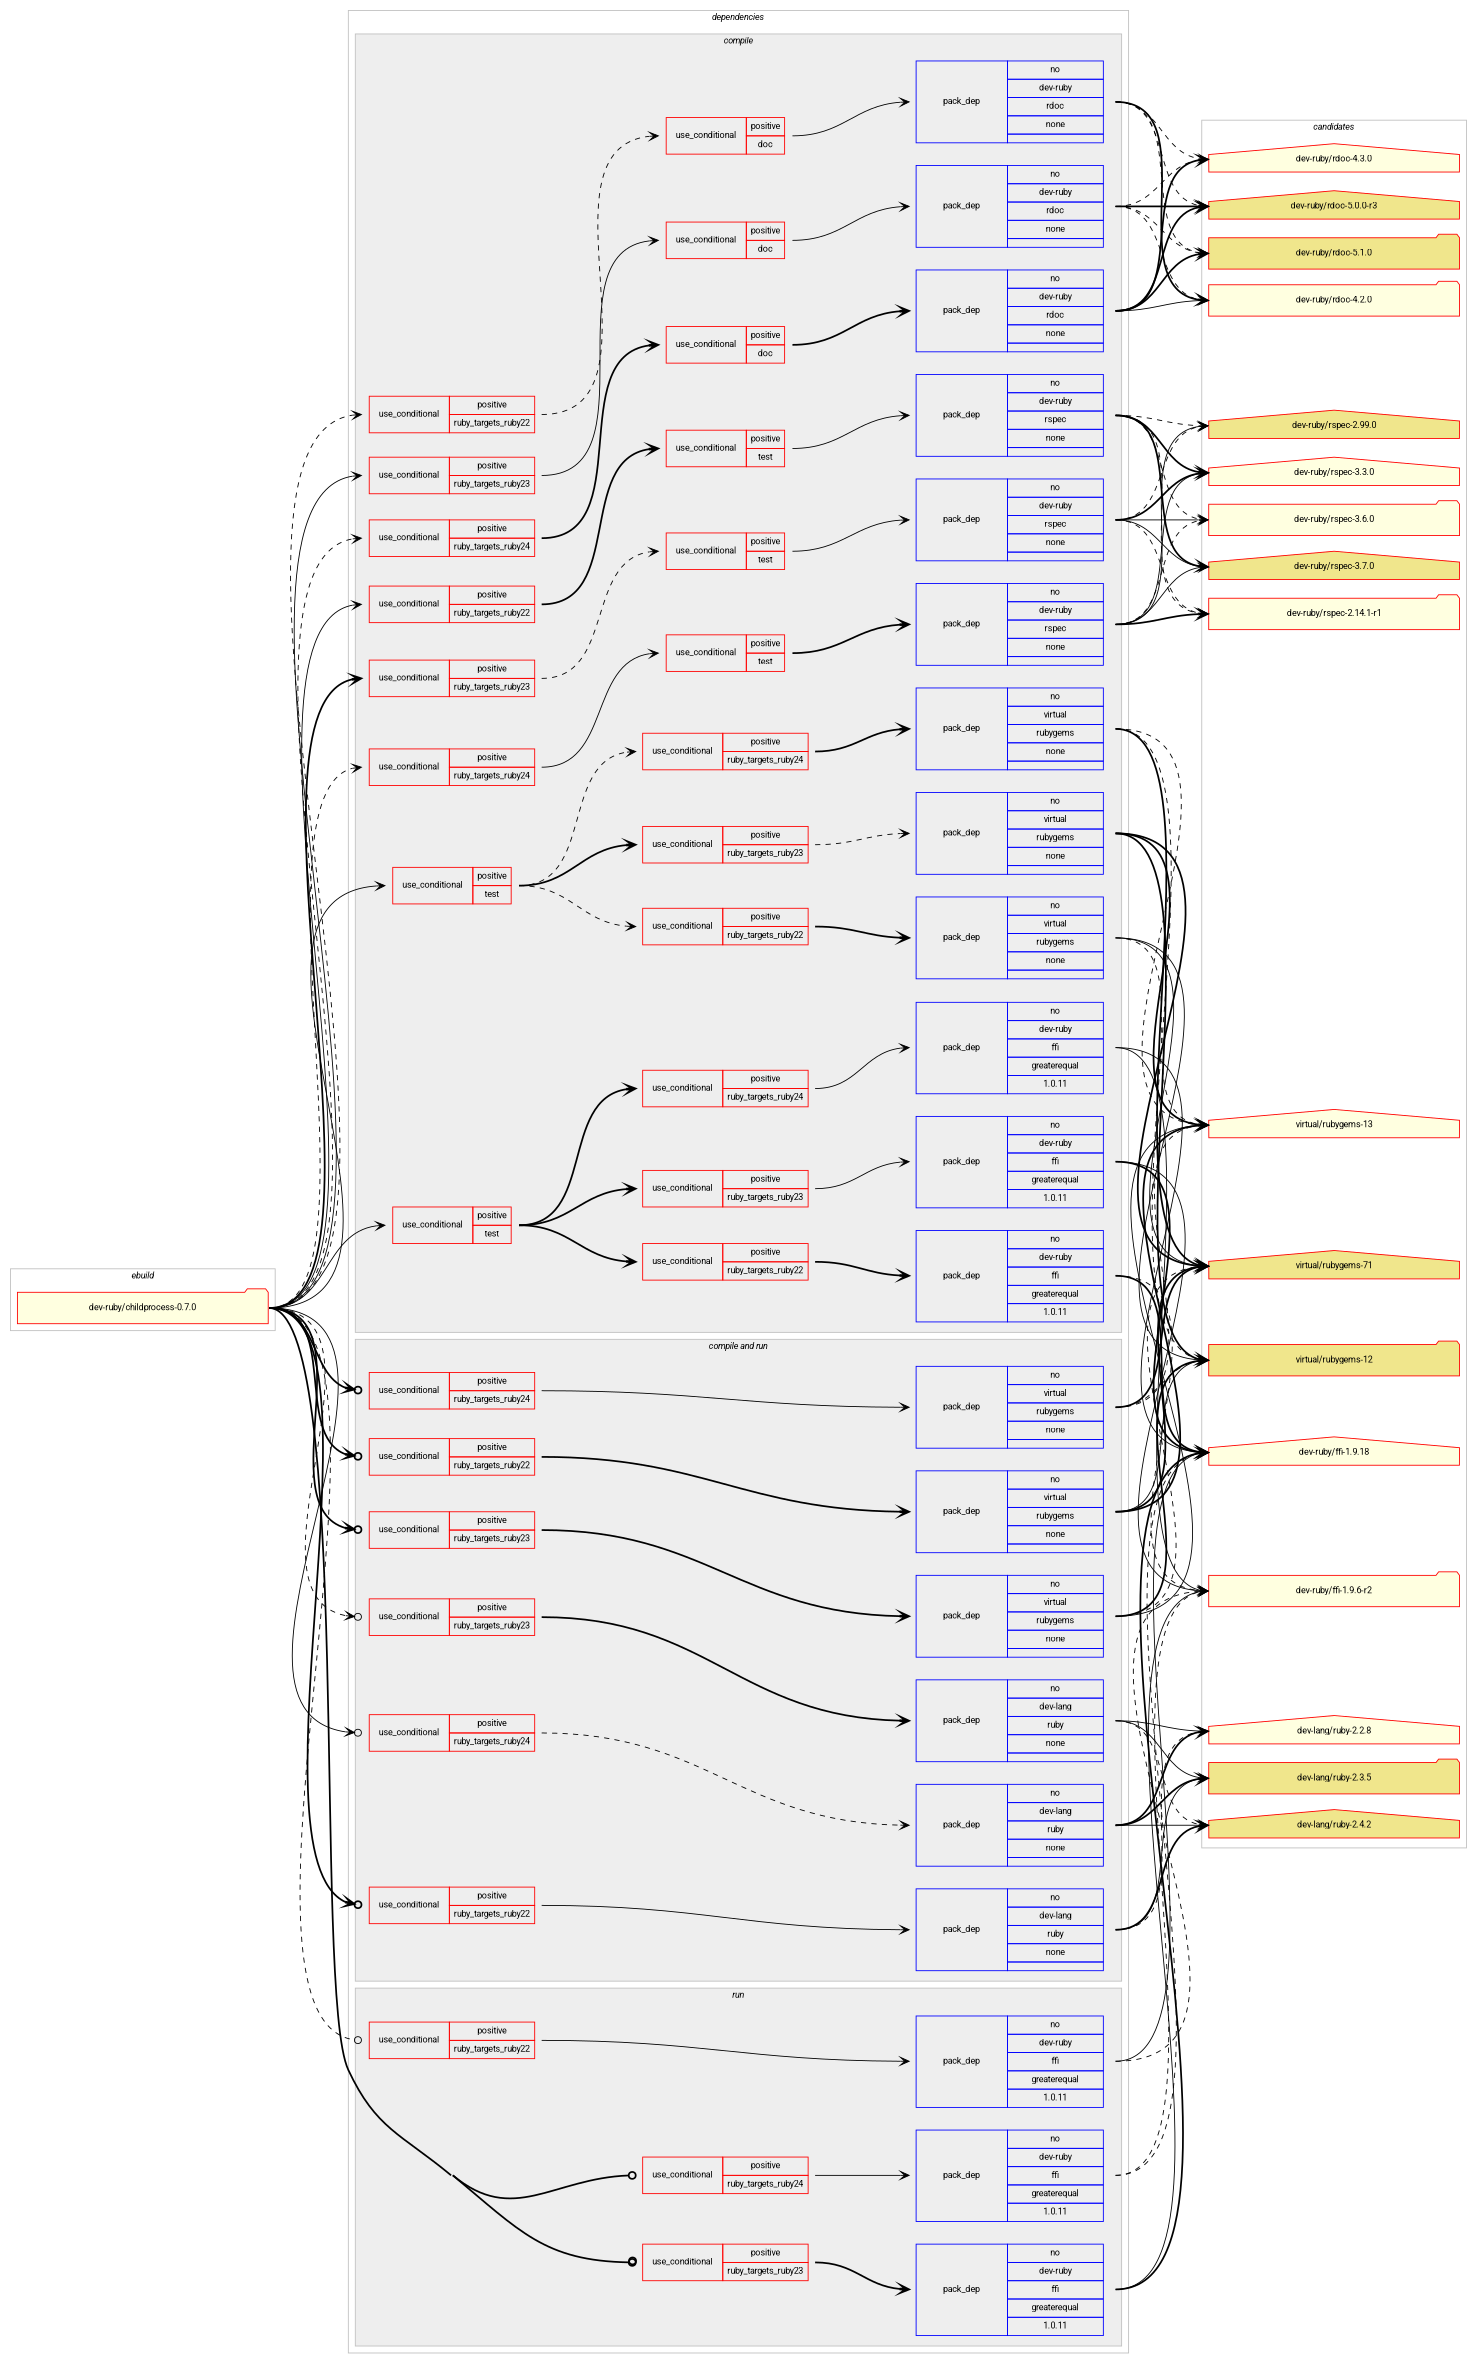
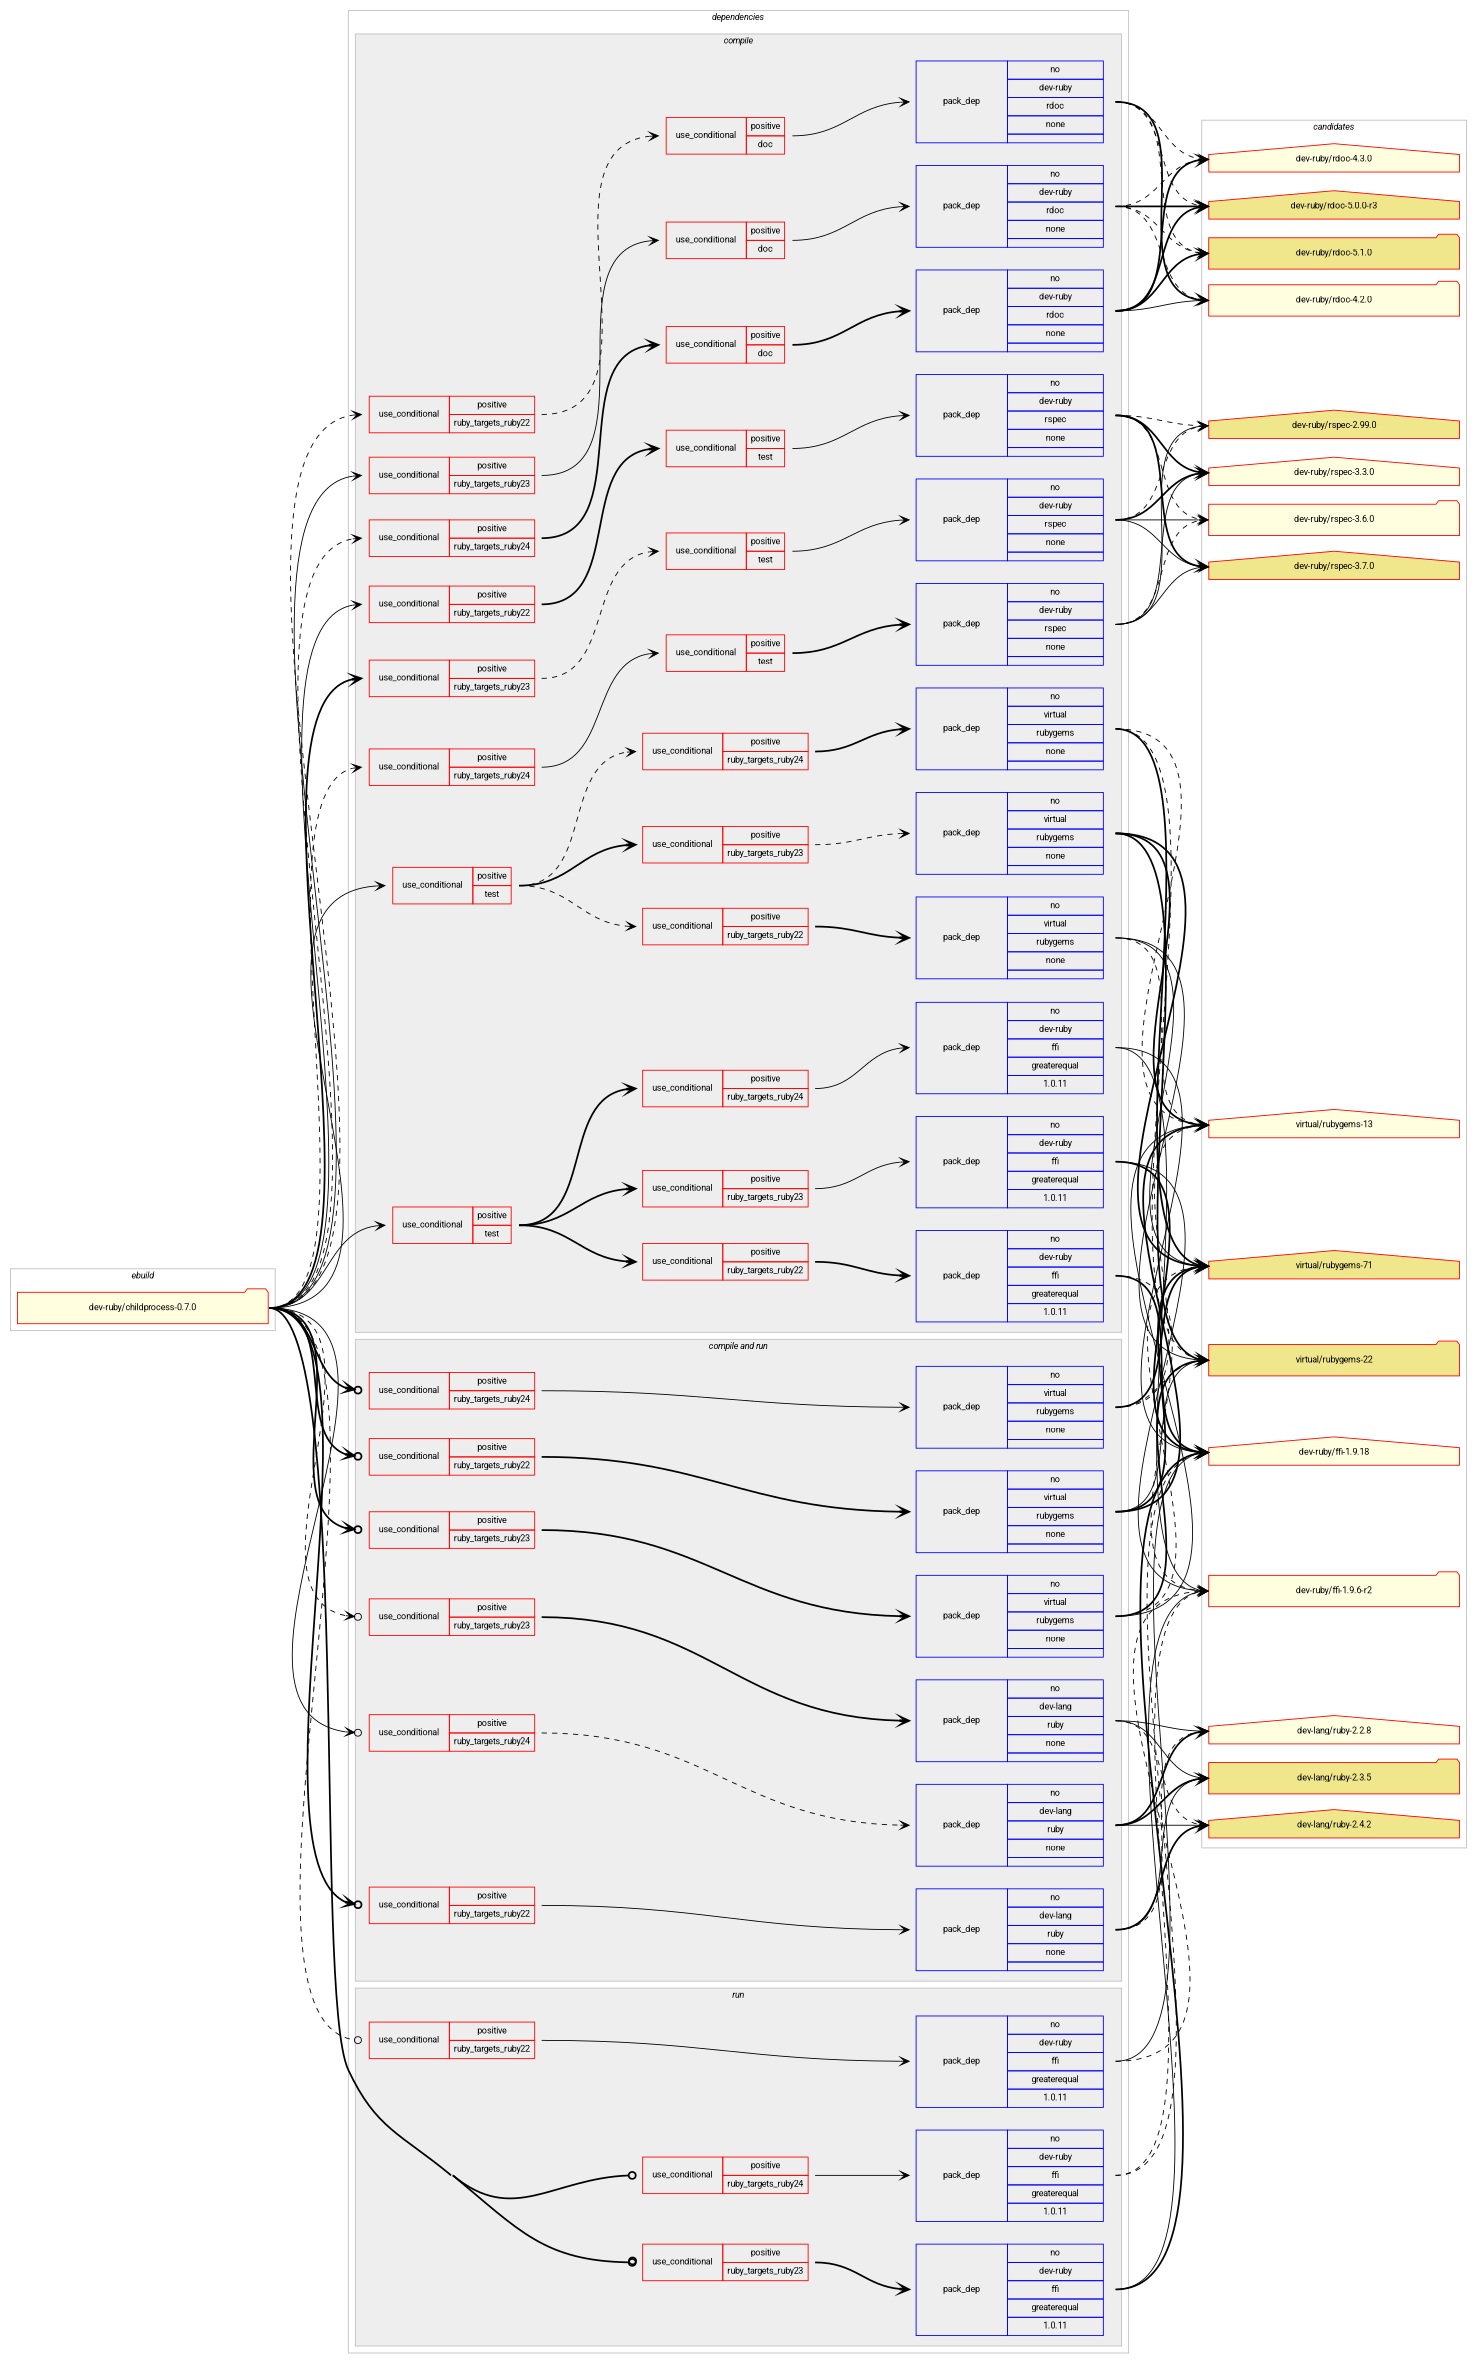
(1334, 614) -> none
(1334, 1360) -> (1334, 1360)
